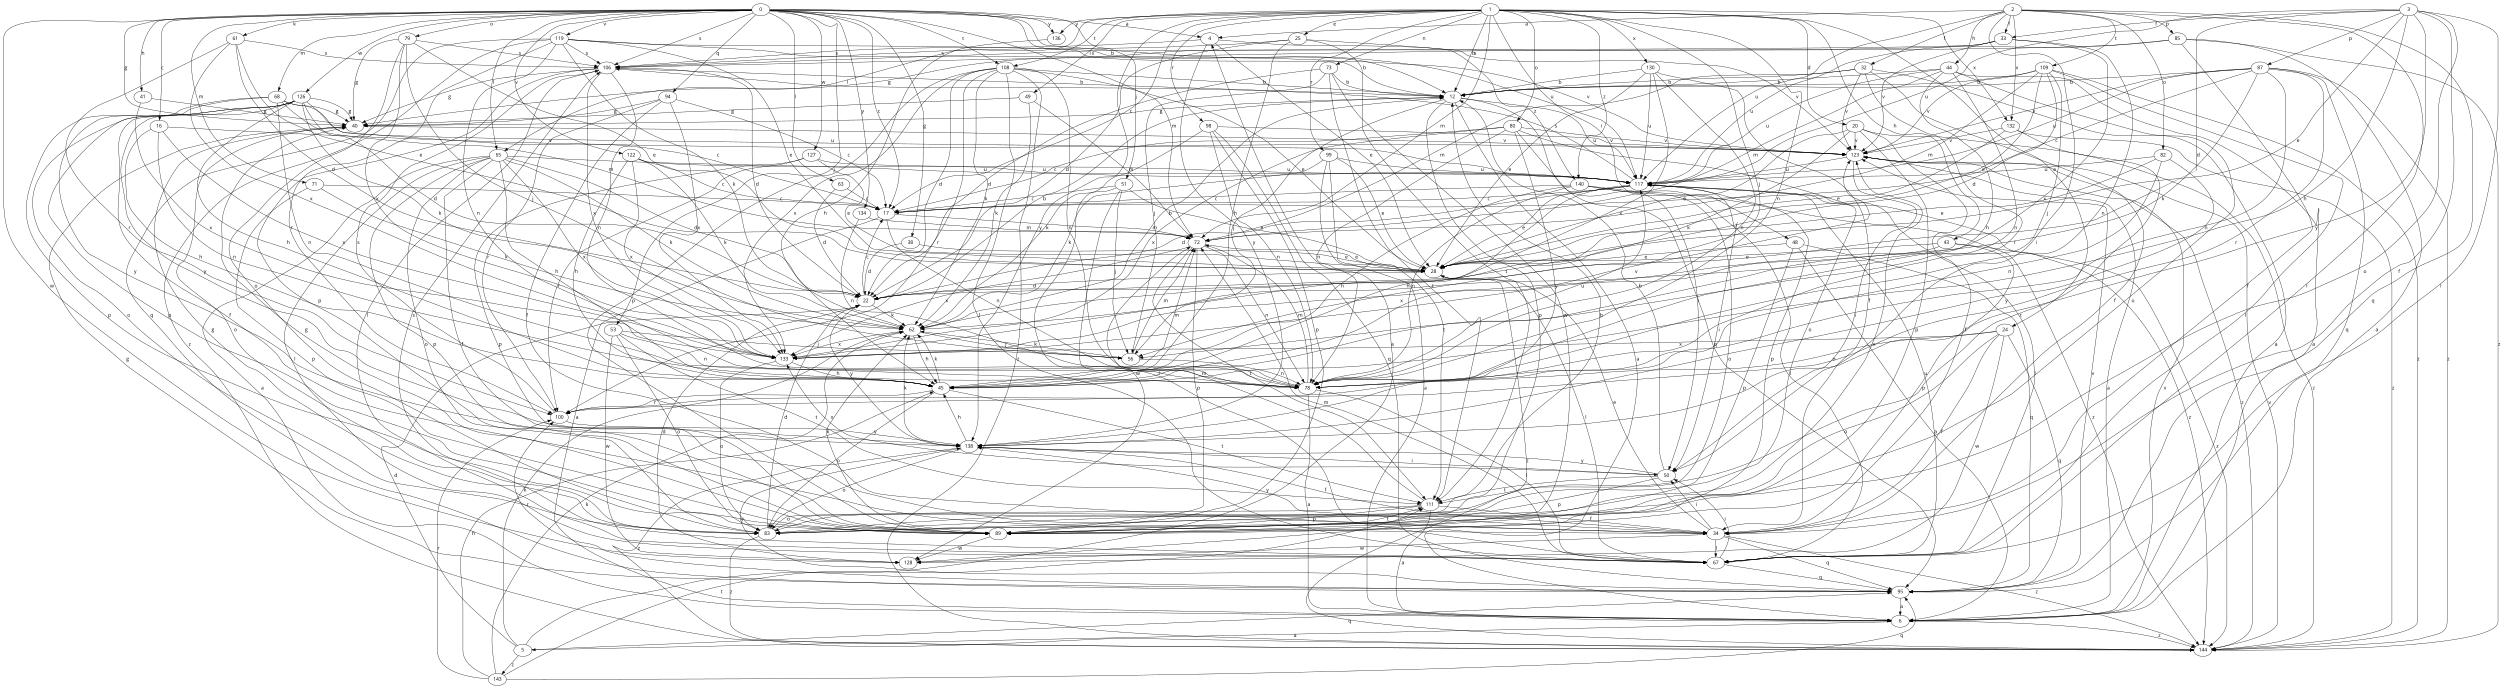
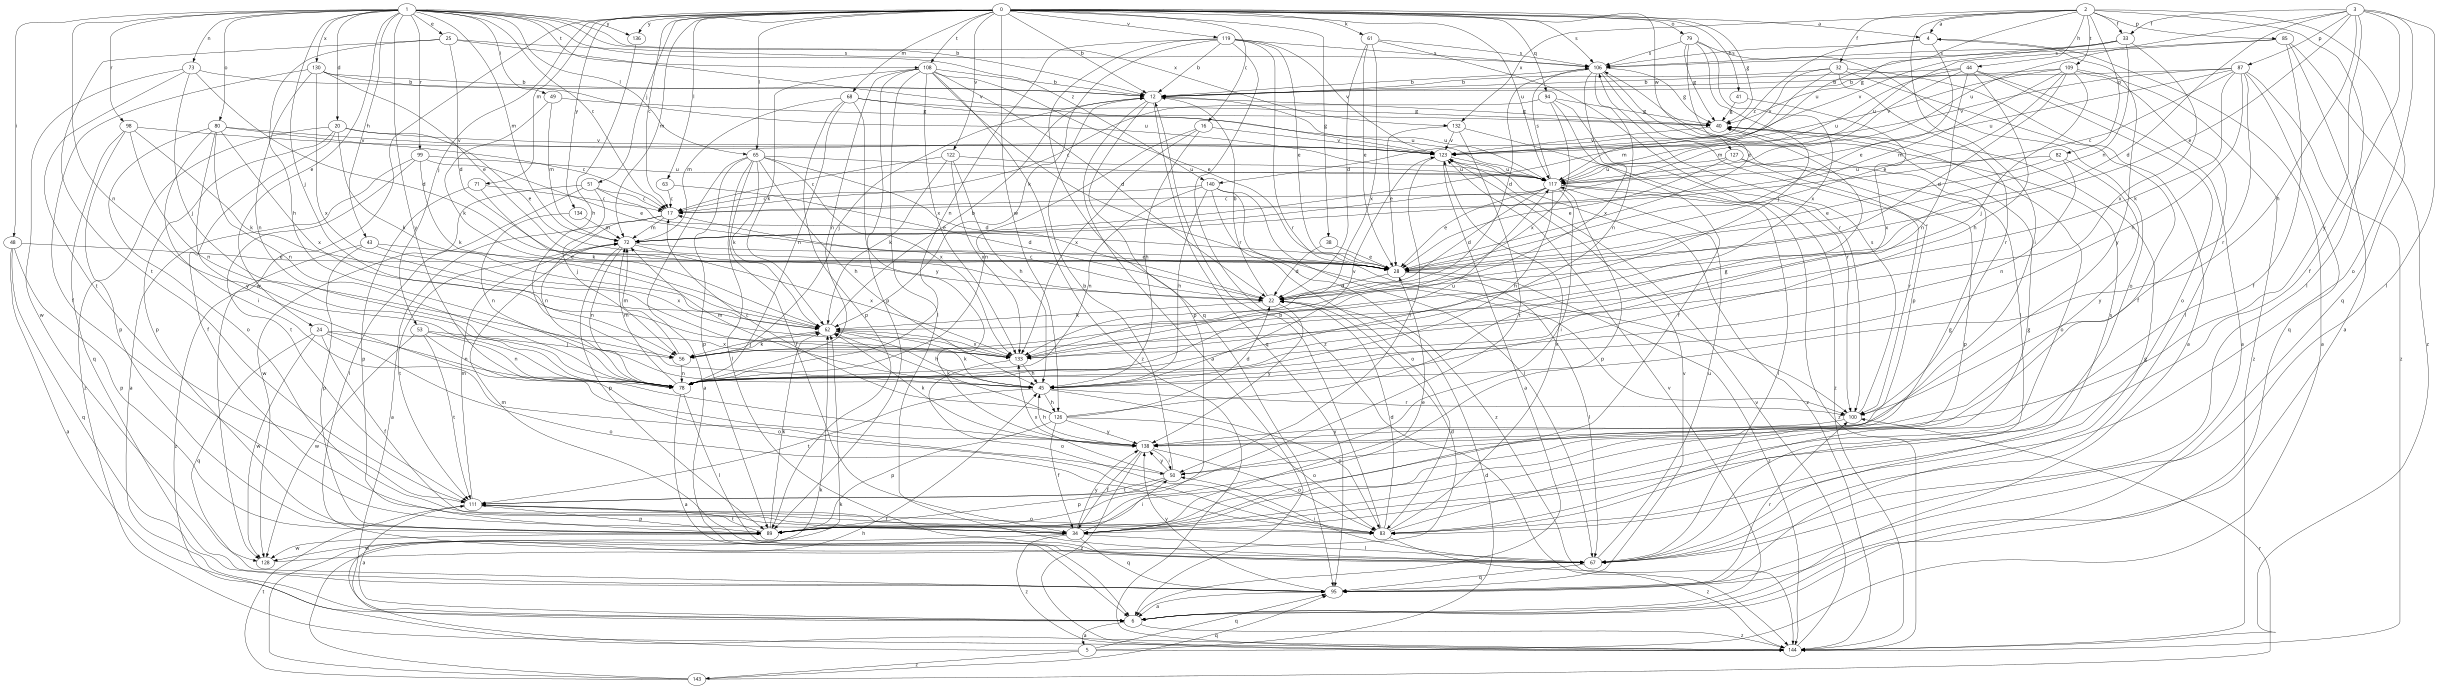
(1845, 287) -> (1815, 222)
(482, 321) -> (1049, 401)
(470, 422) -> none
